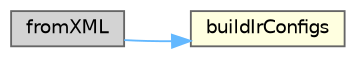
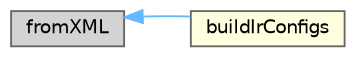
(148, 41) -> (167, 16)
